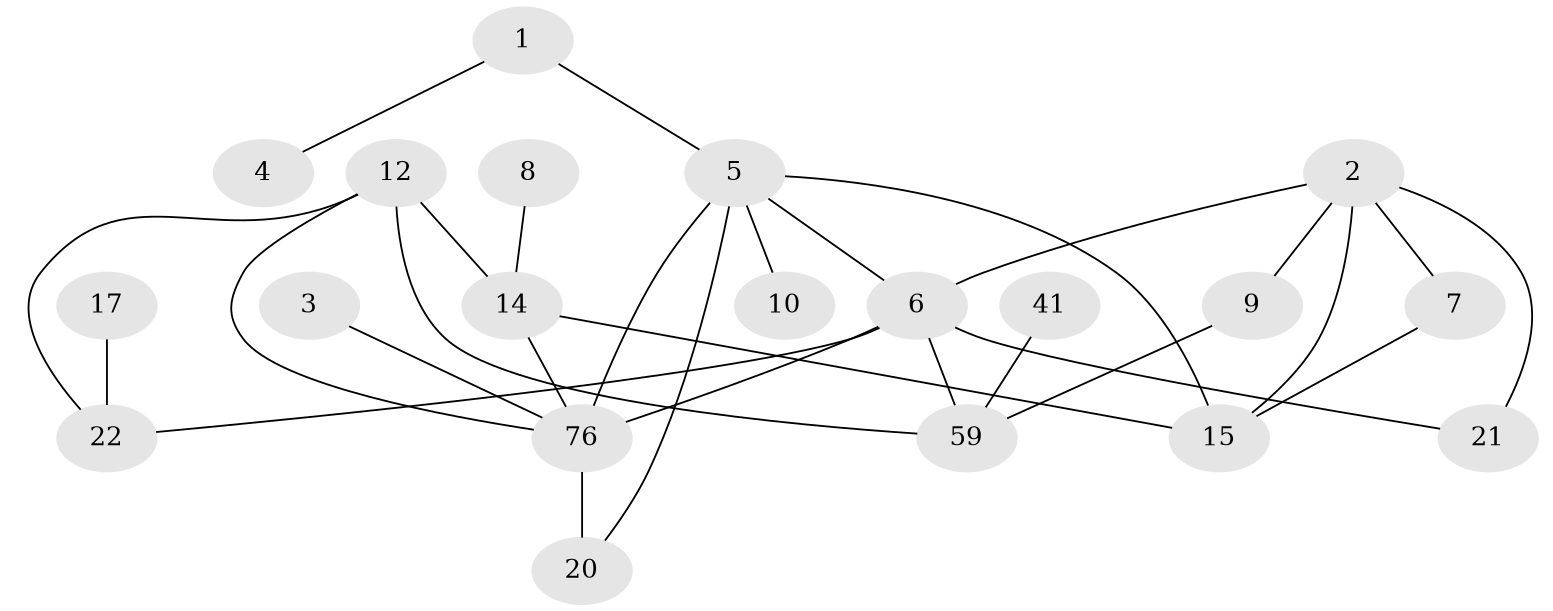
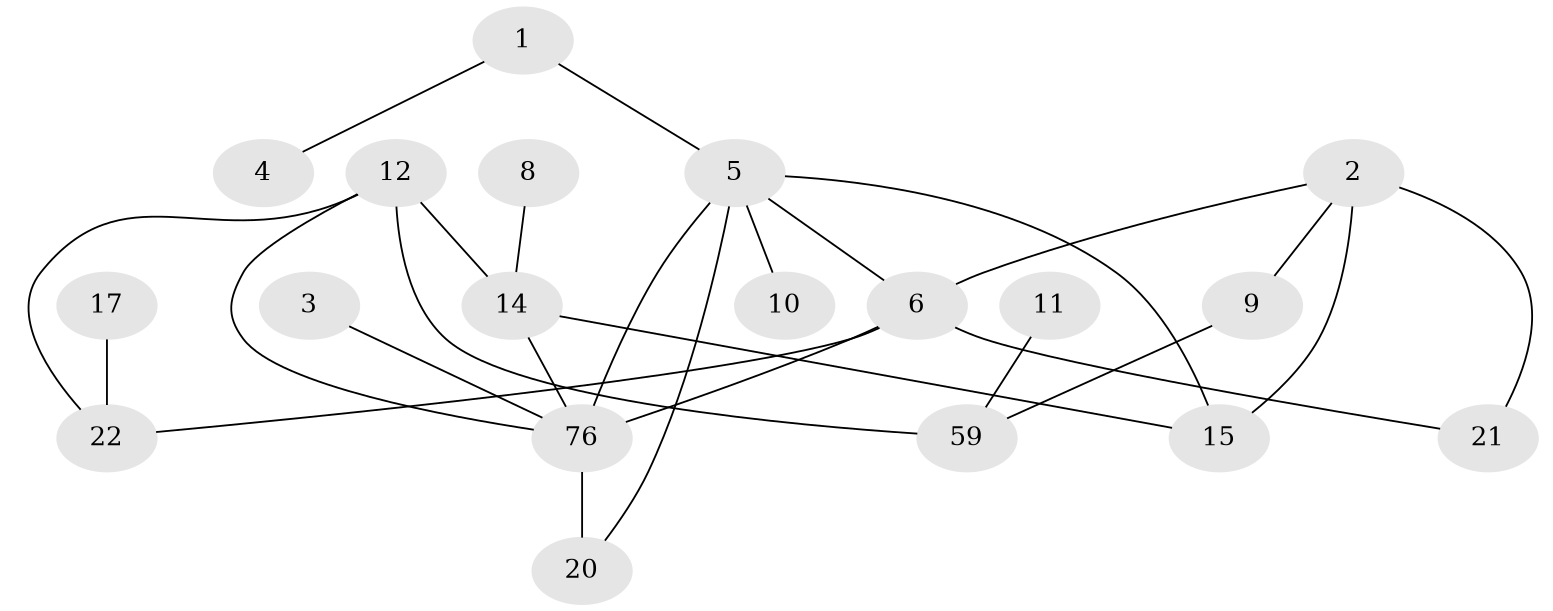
(1050, 306) -> (1050, 306)
(1455, 306) -> none
(942, 372) -> none
